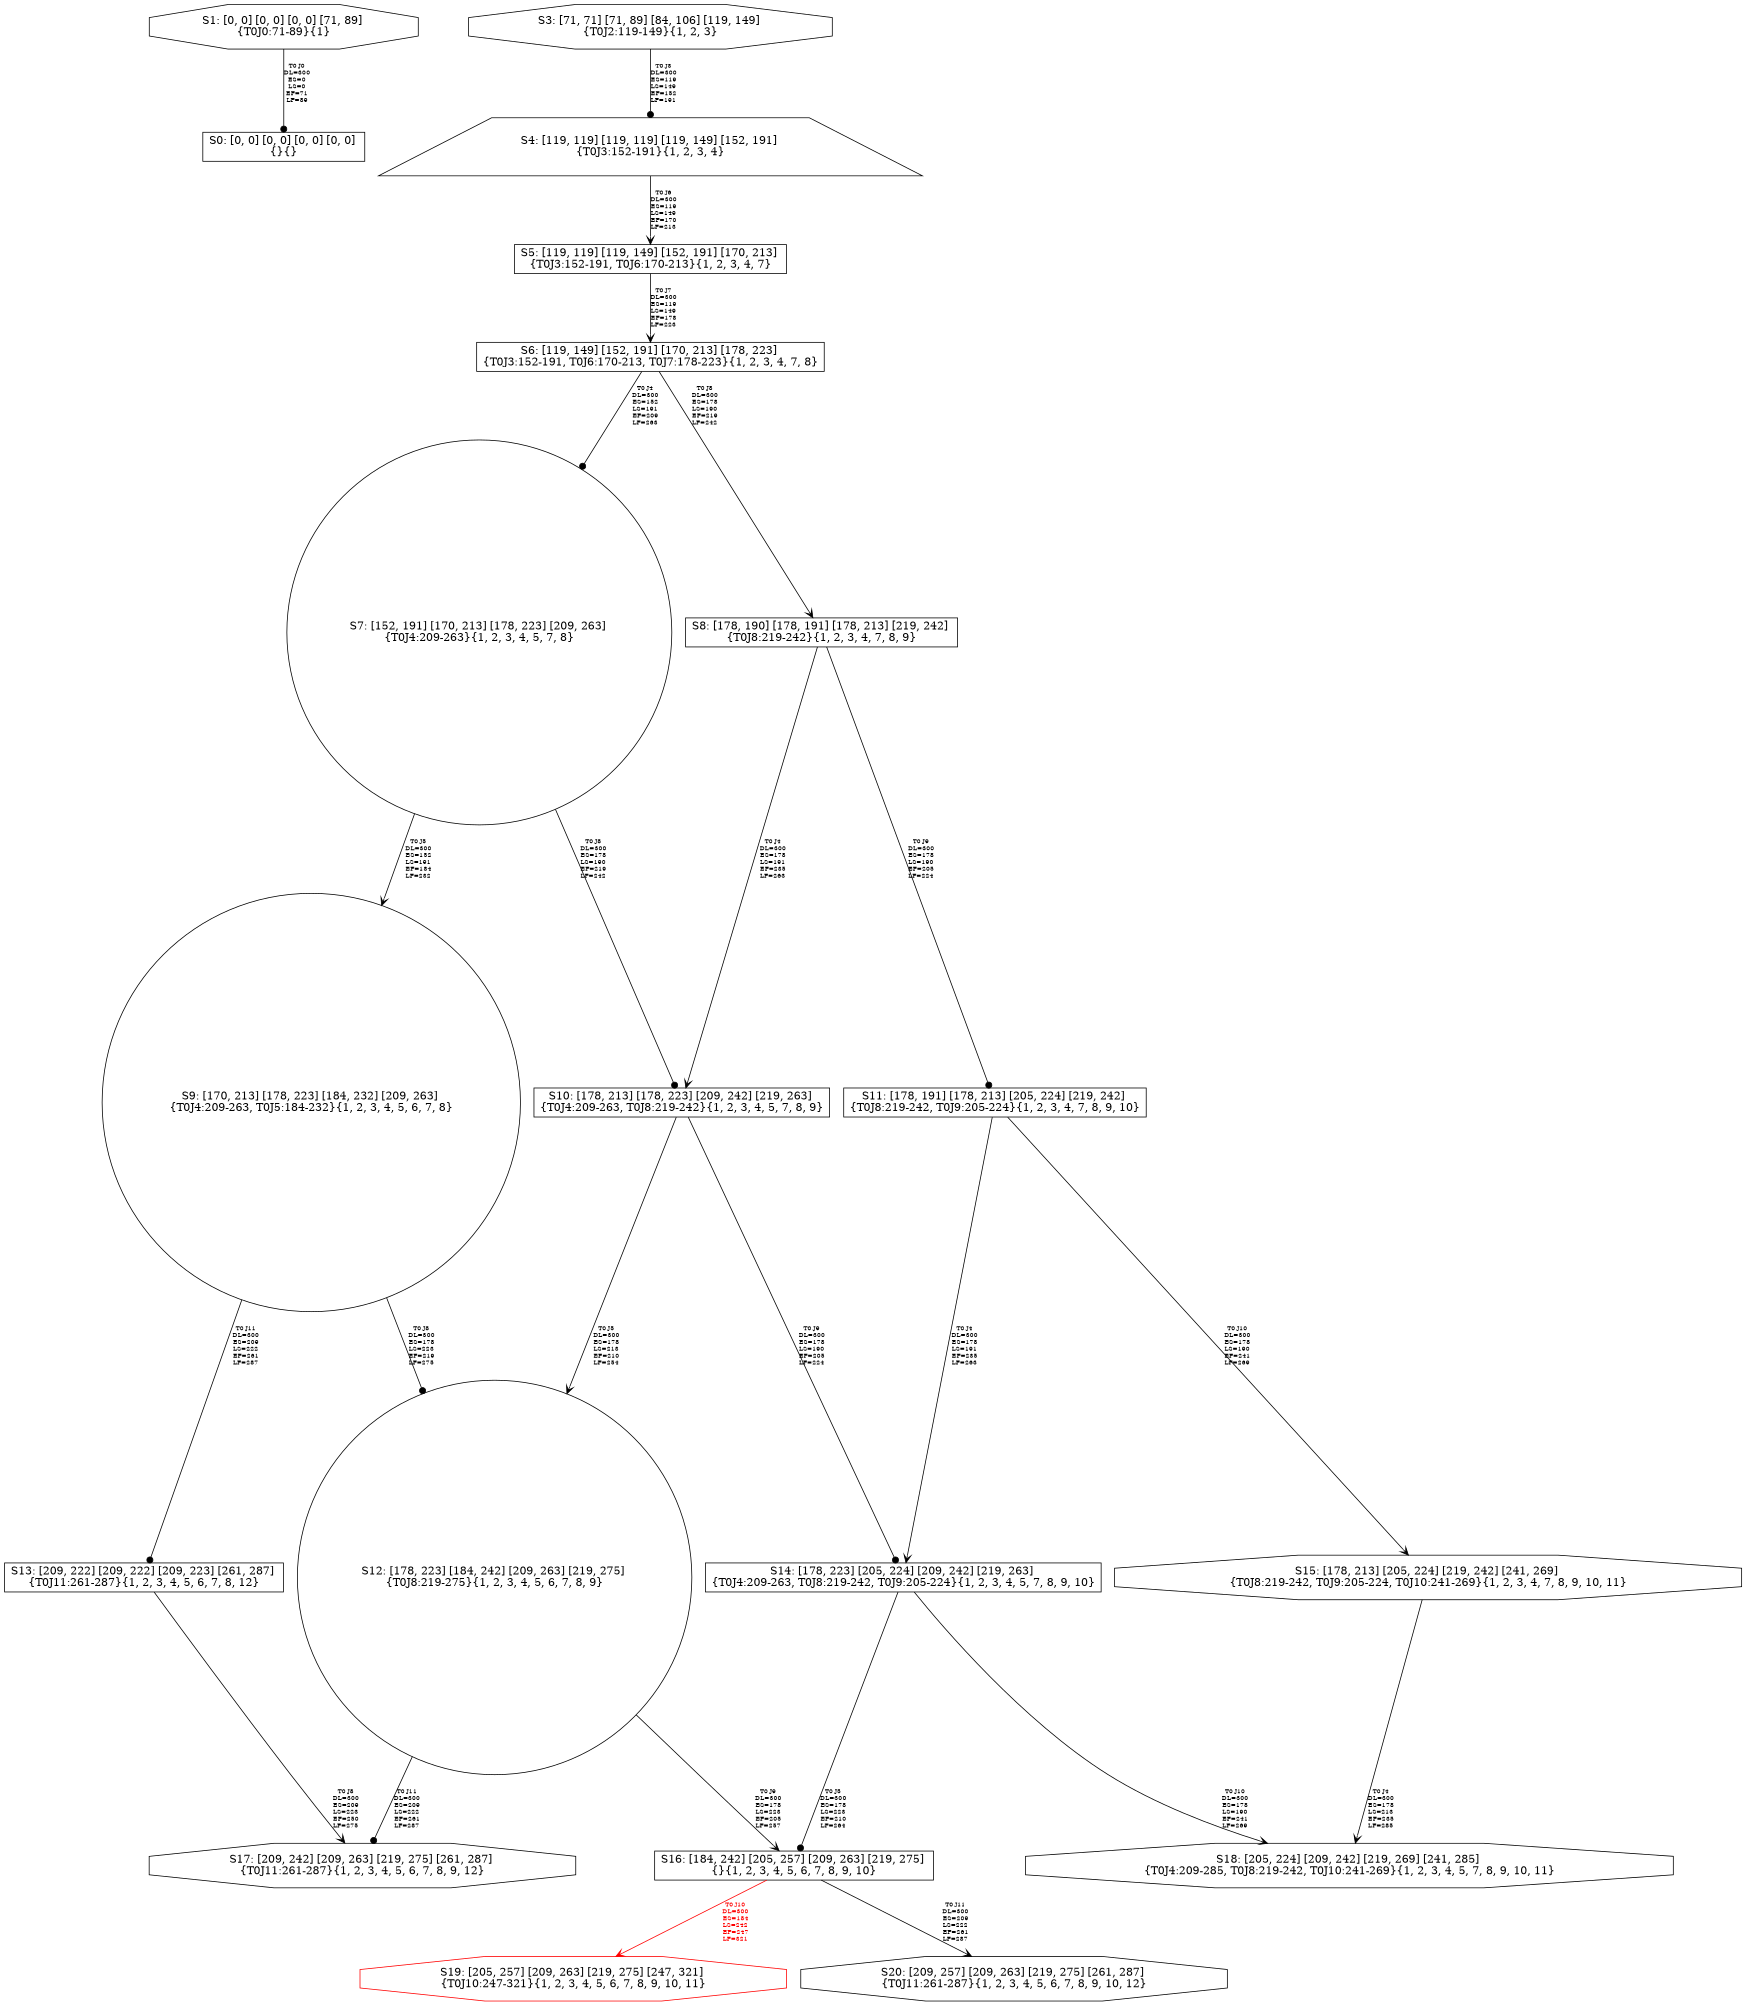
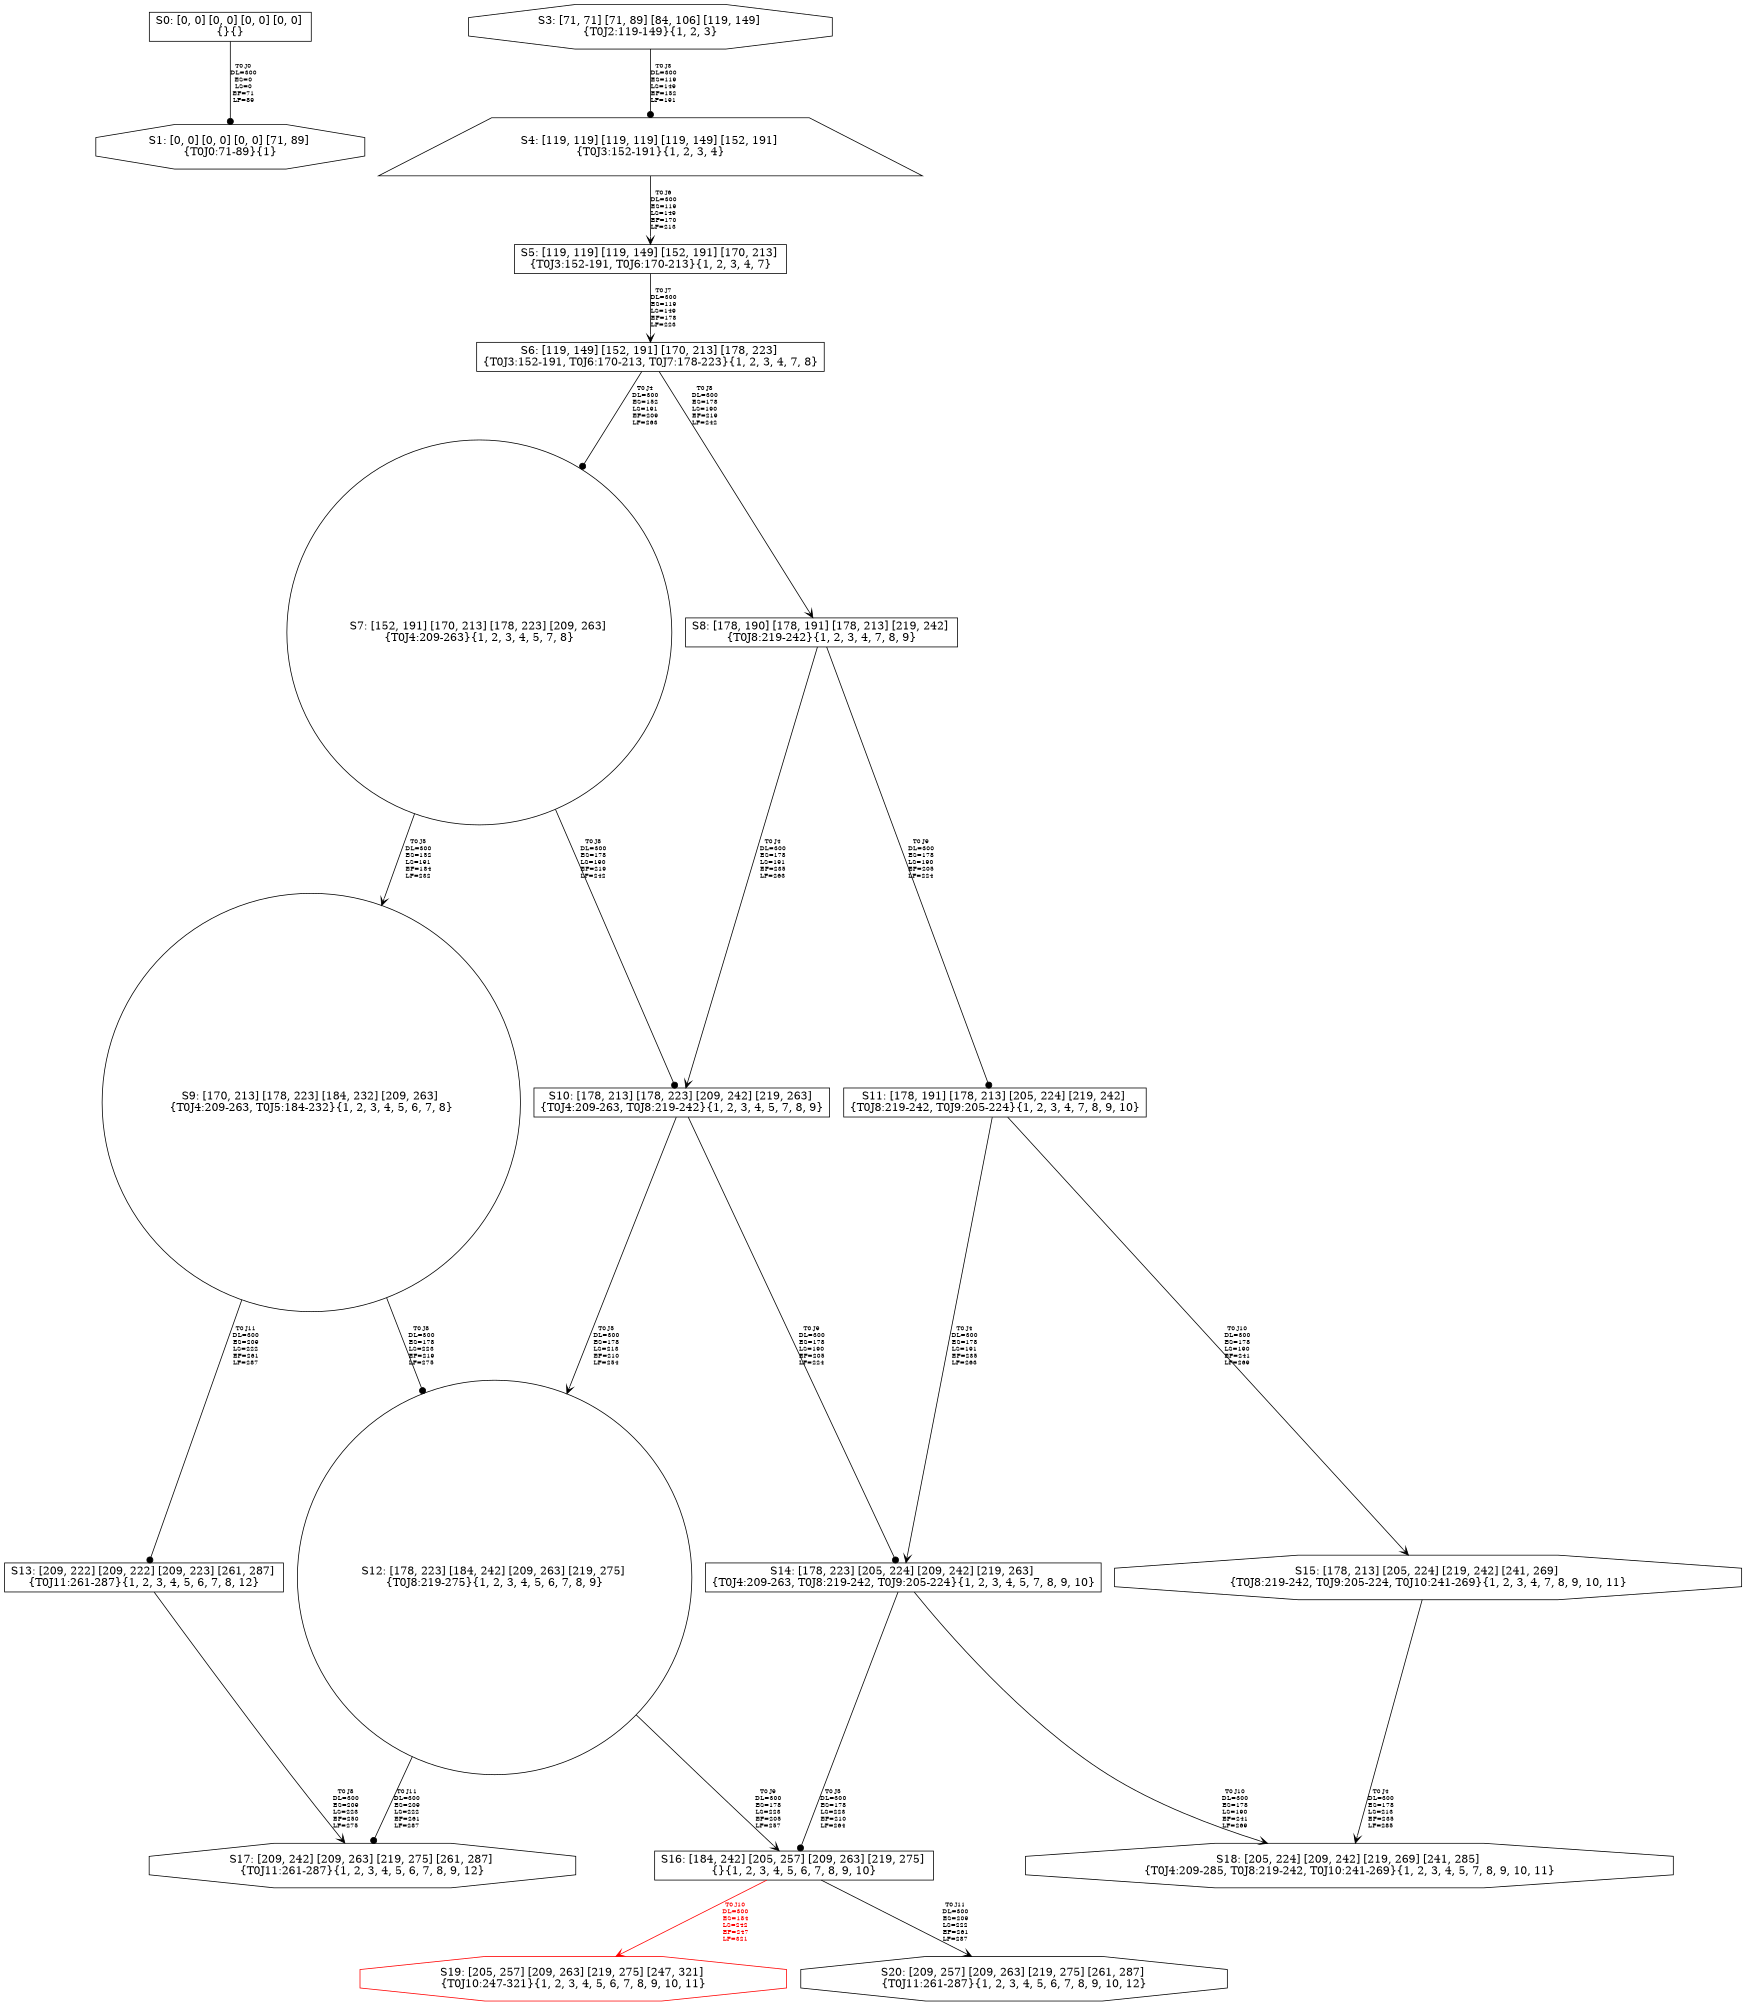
(284, 88) -> (230, 80)
